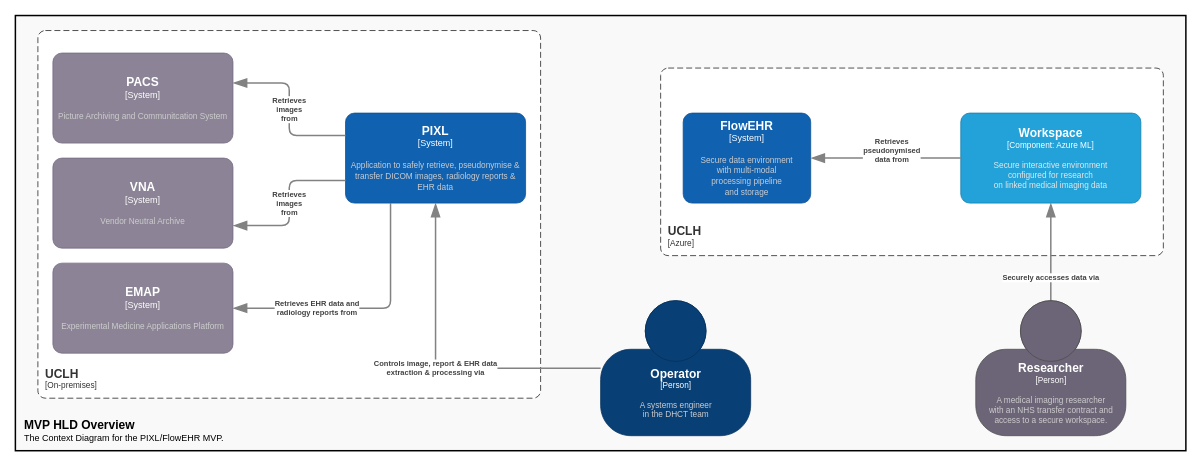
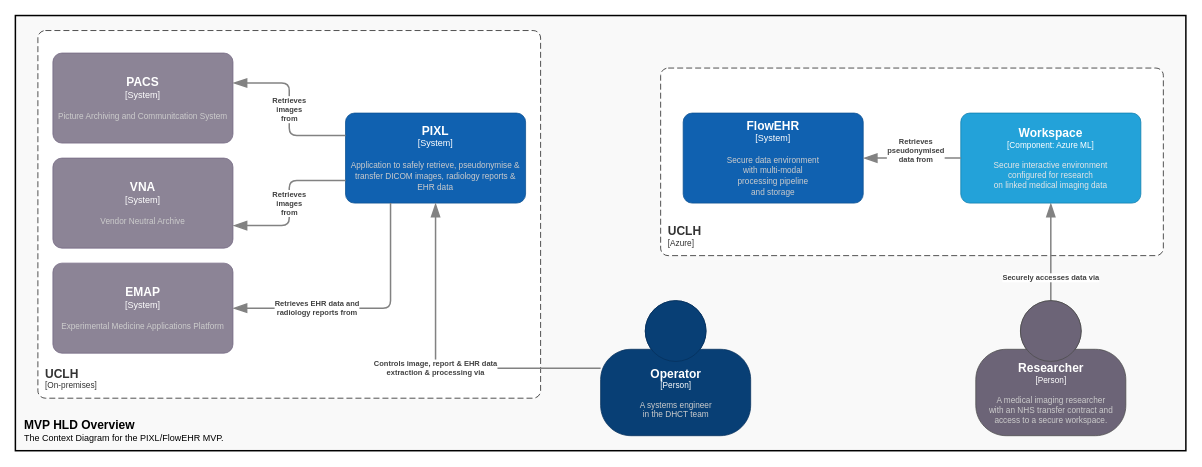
(747, 158) -> (773, 158)
